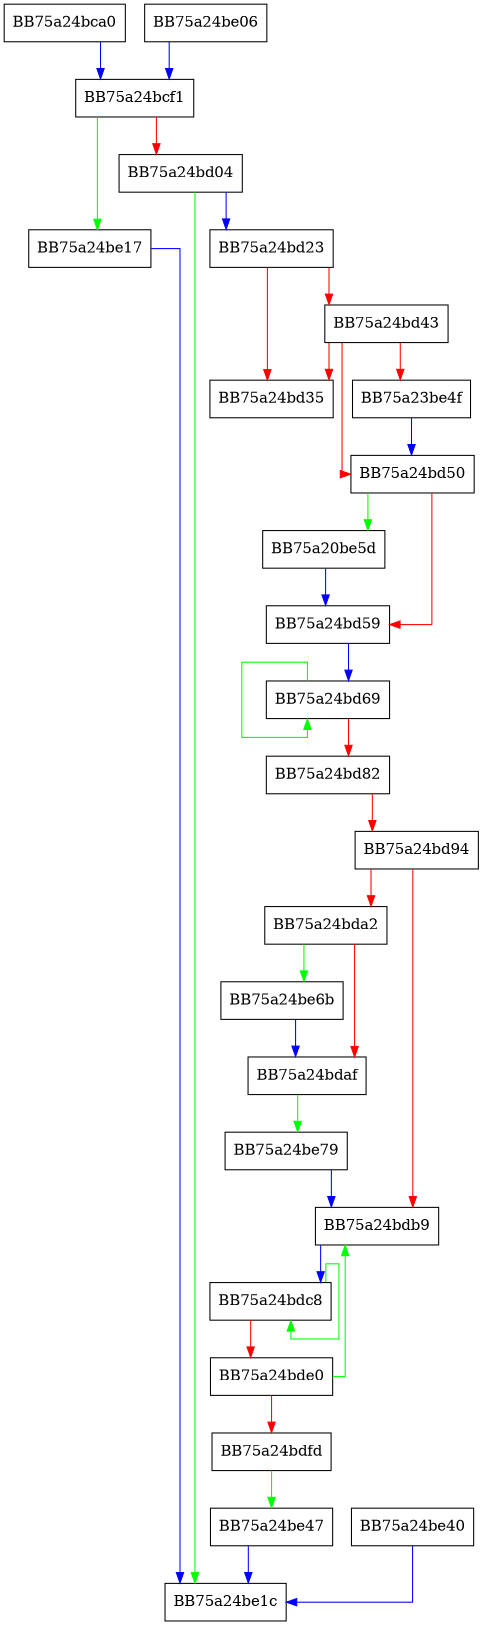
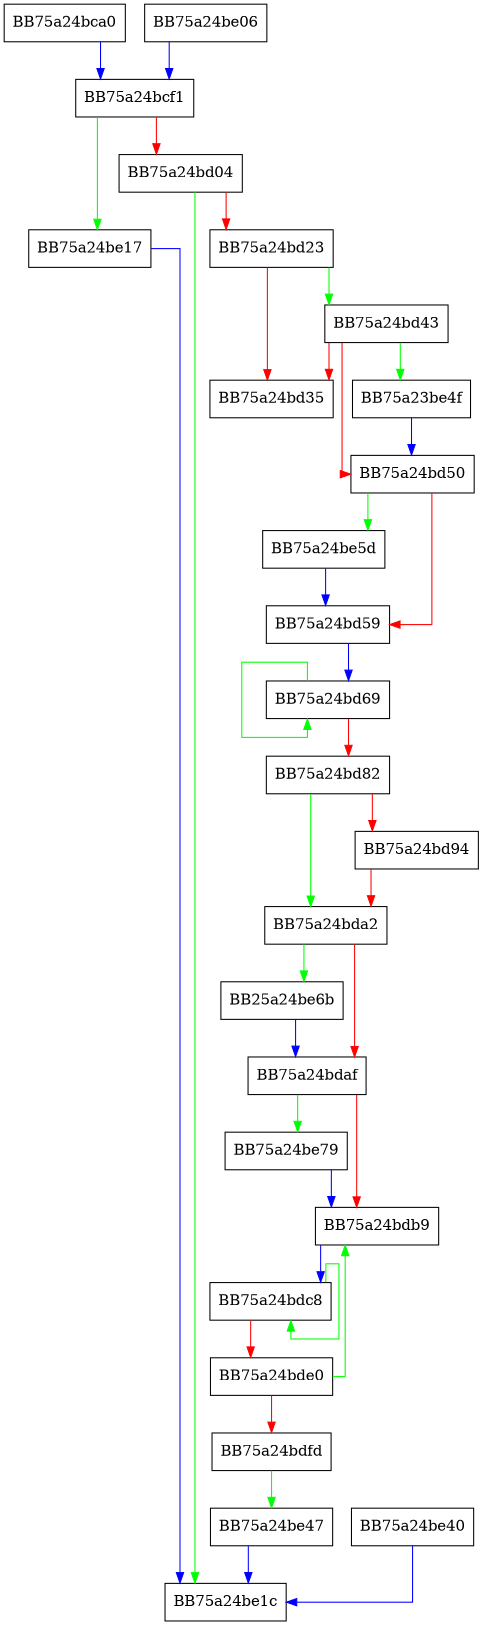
(226, 206) -> (226, 206)
(329, 281) -> (329, 281)
(400, 356) -> (400, 356)
(324, 549) -> (324, 549)
none -> (311, 845)
(282, 1001) -> (282, 1001)
(413, 1033) -> (357, 1146)
